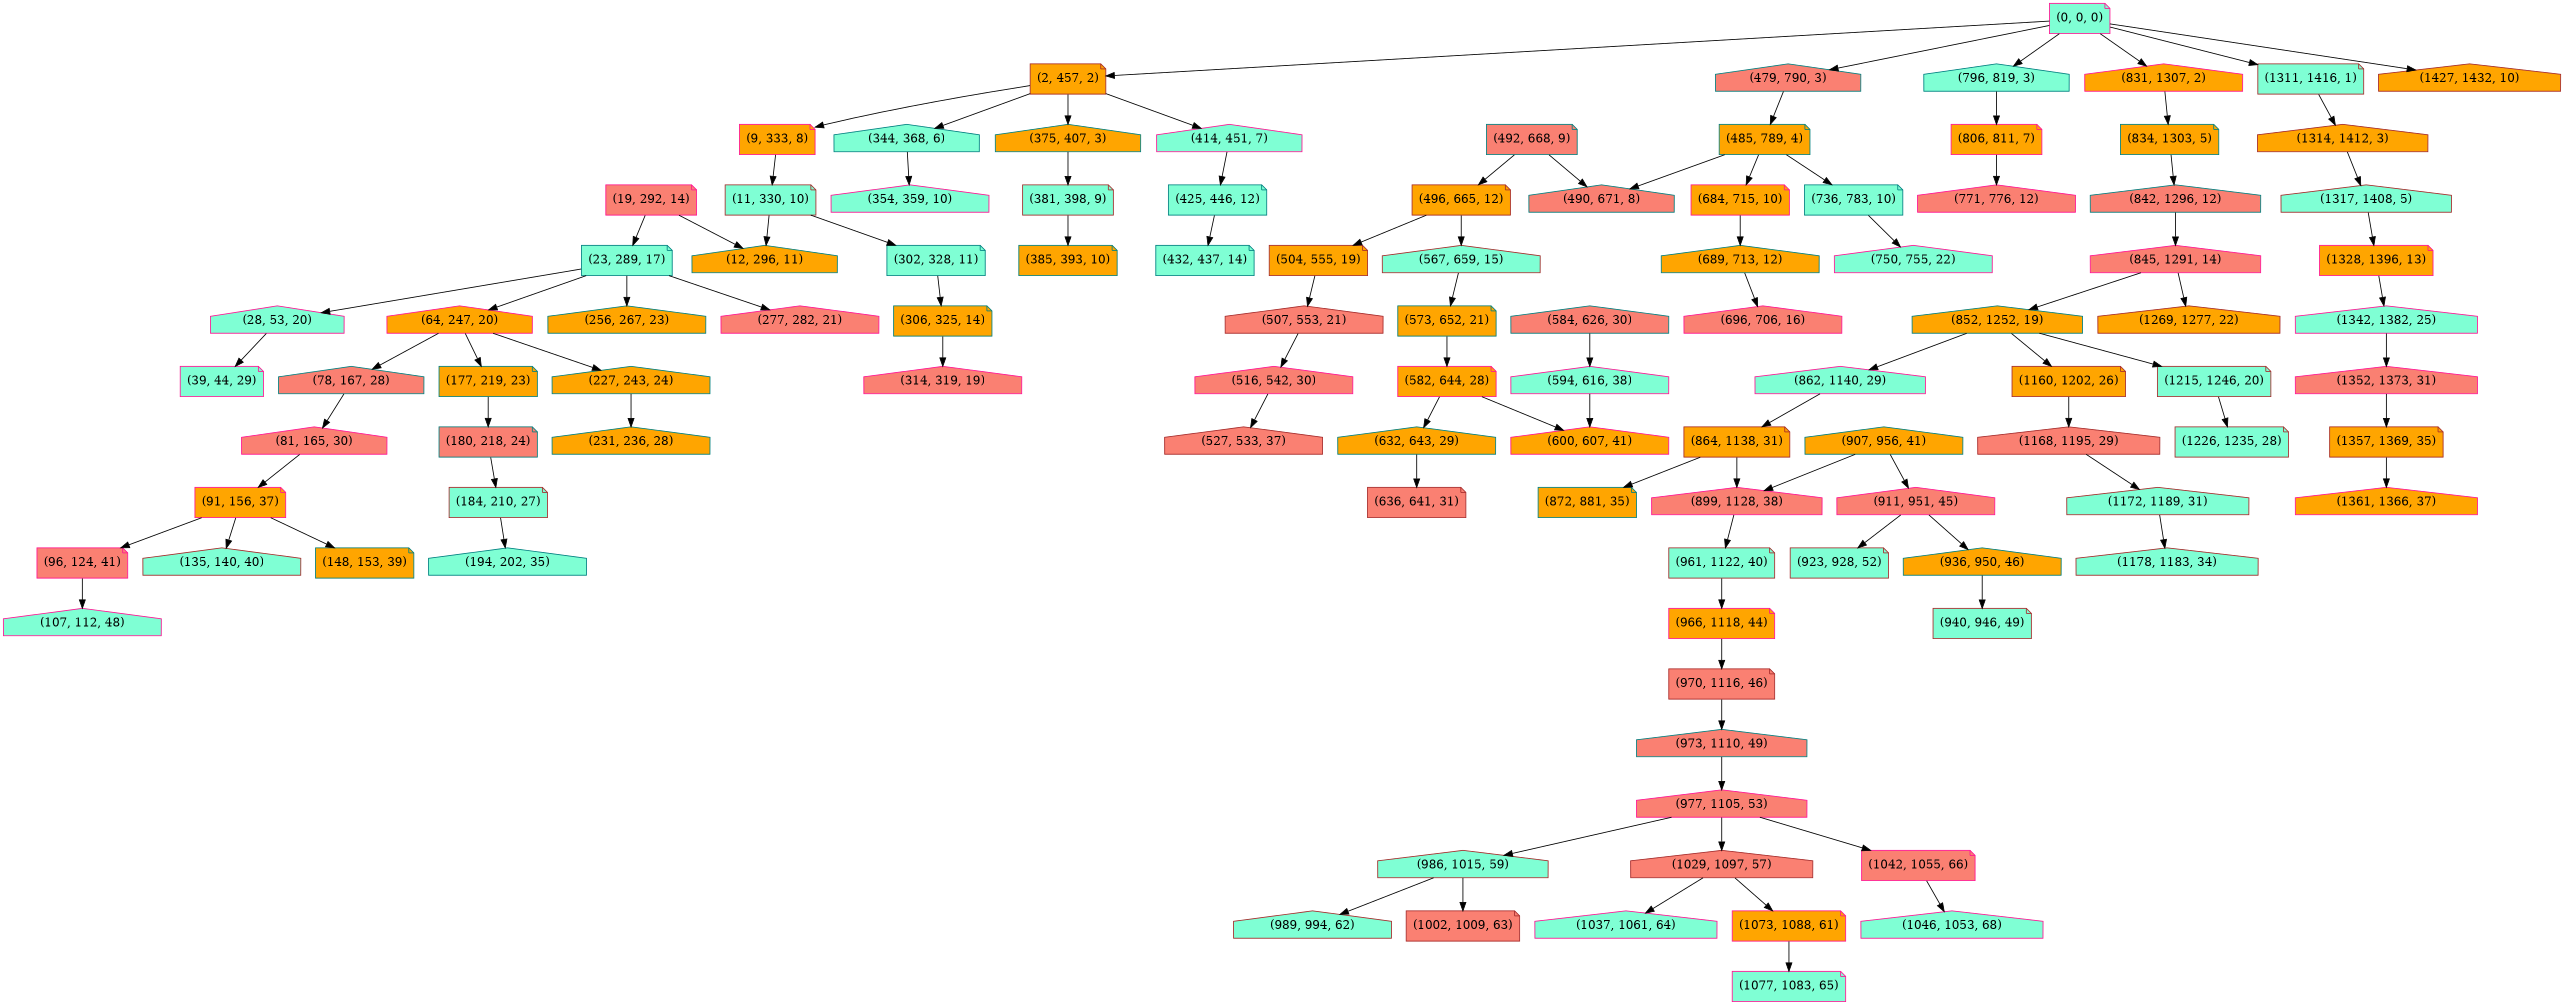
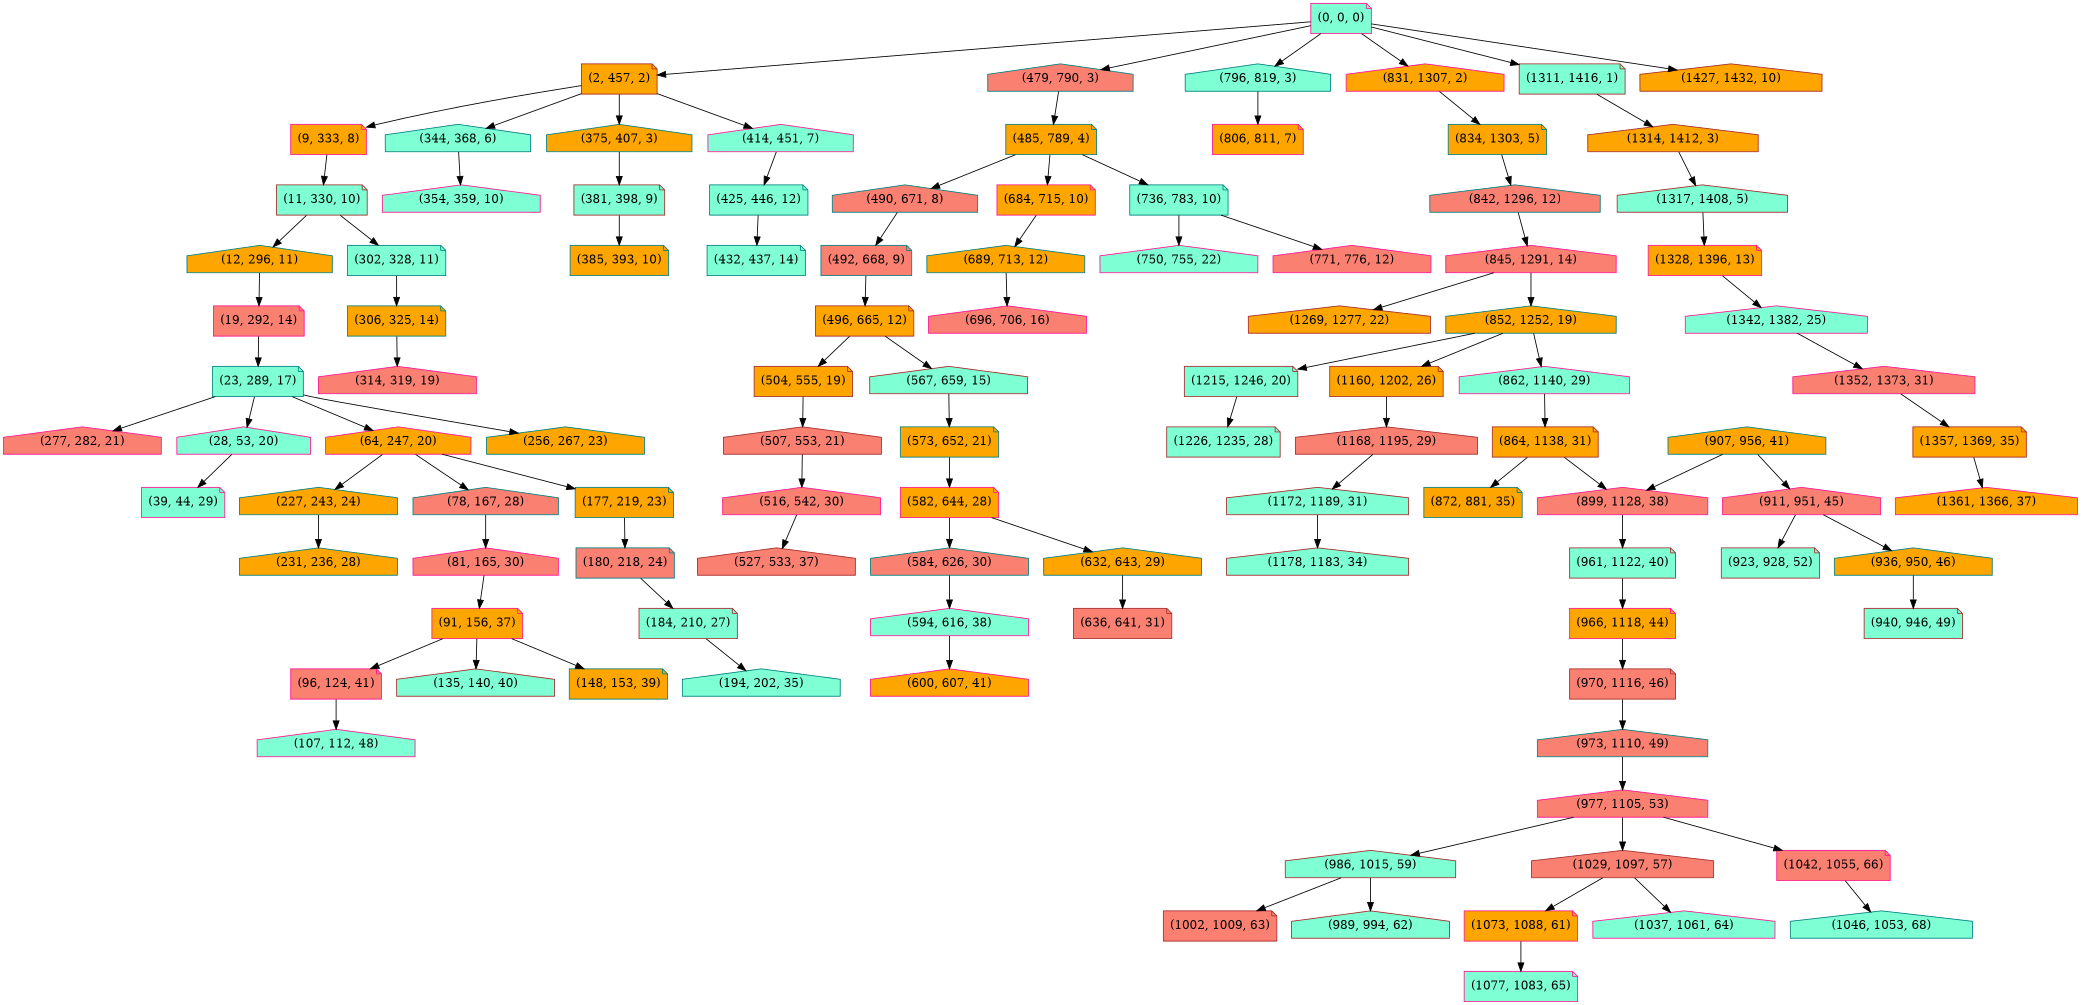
(1996, 166) -> (1267, 231)
(1565, 168) -> (889, 225)
(707, 230) -> (259, 285)
(1519, 412) -> (950, 529)
(1952, 926) -> (1881, 926)
